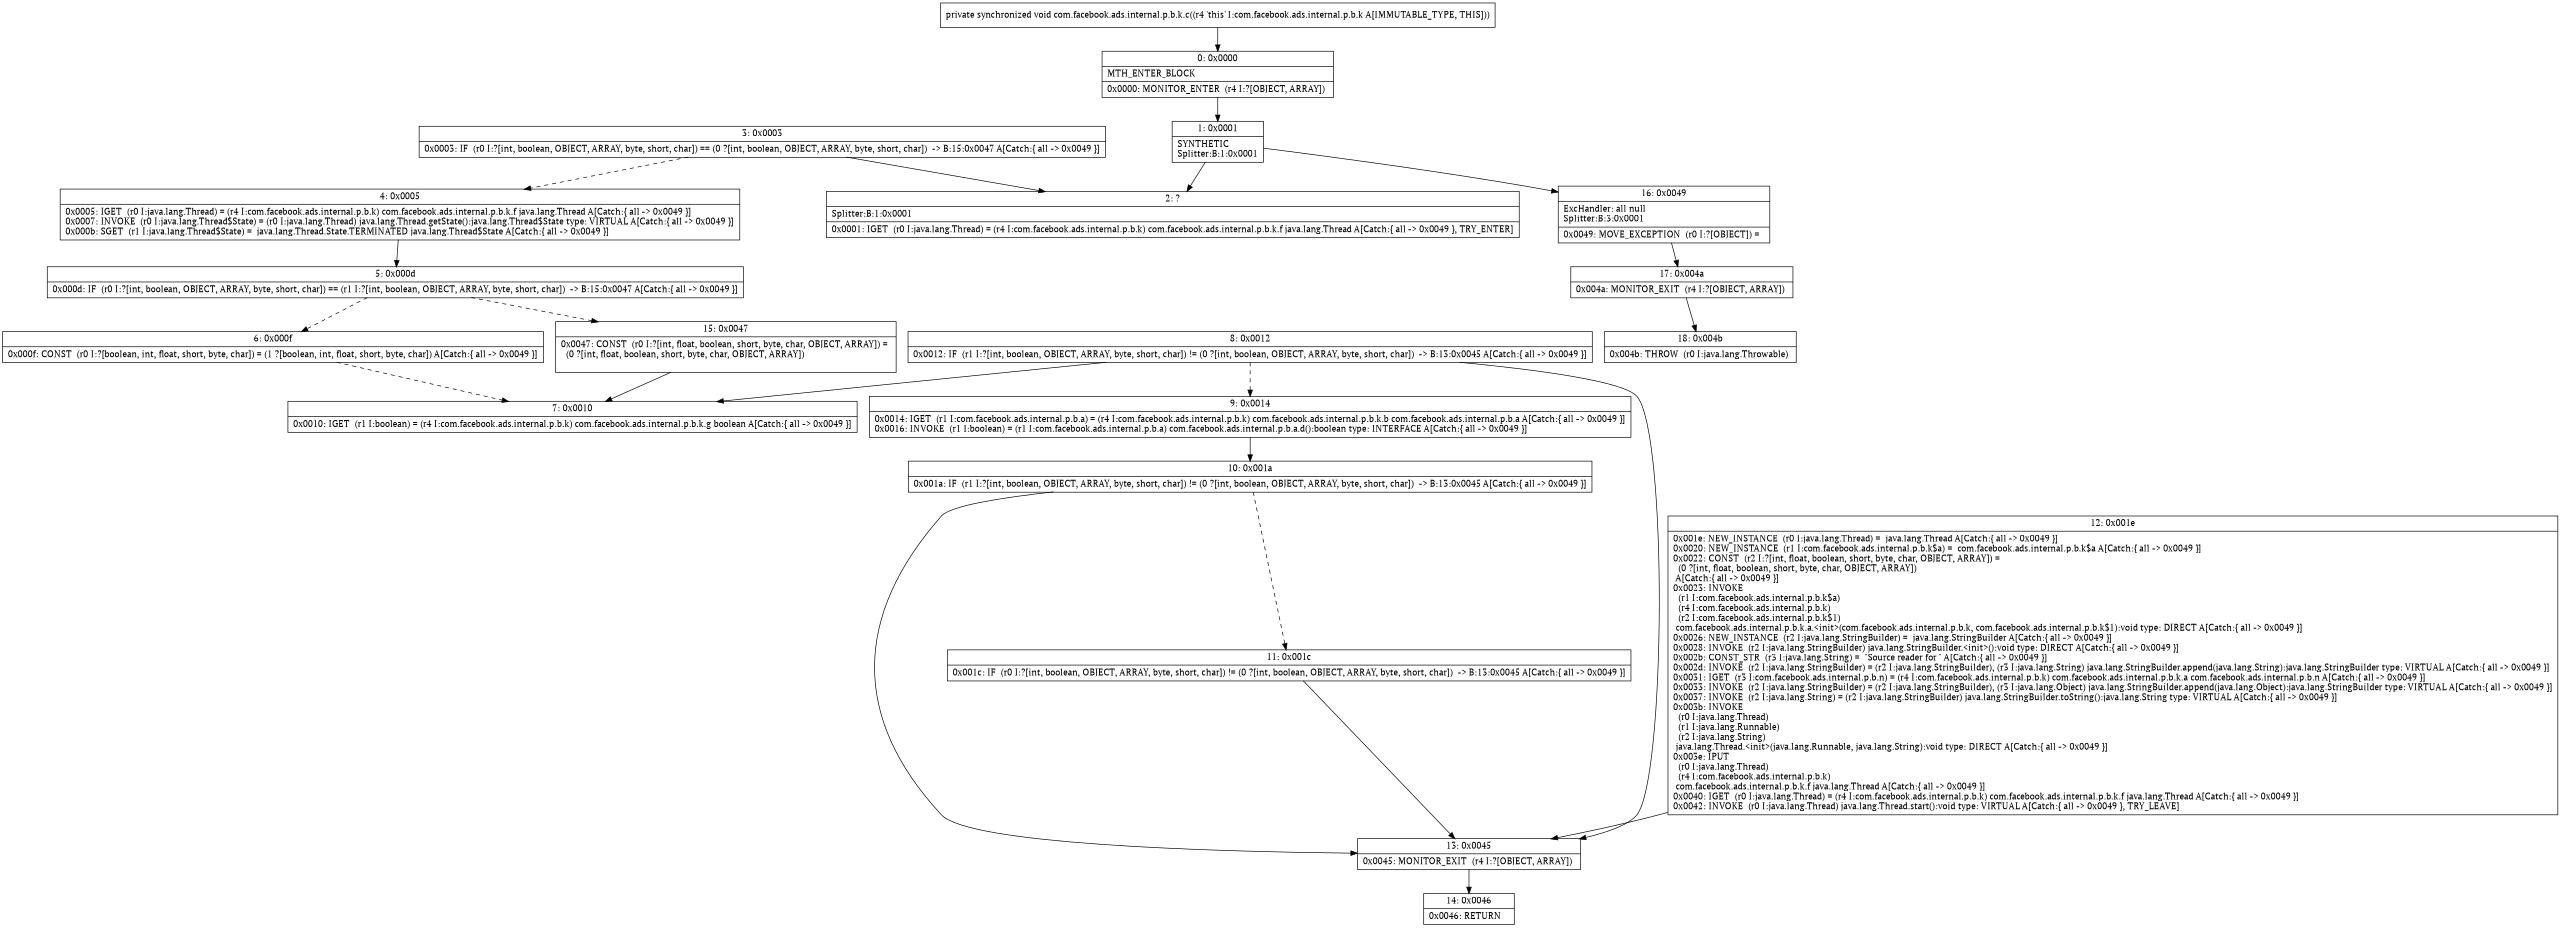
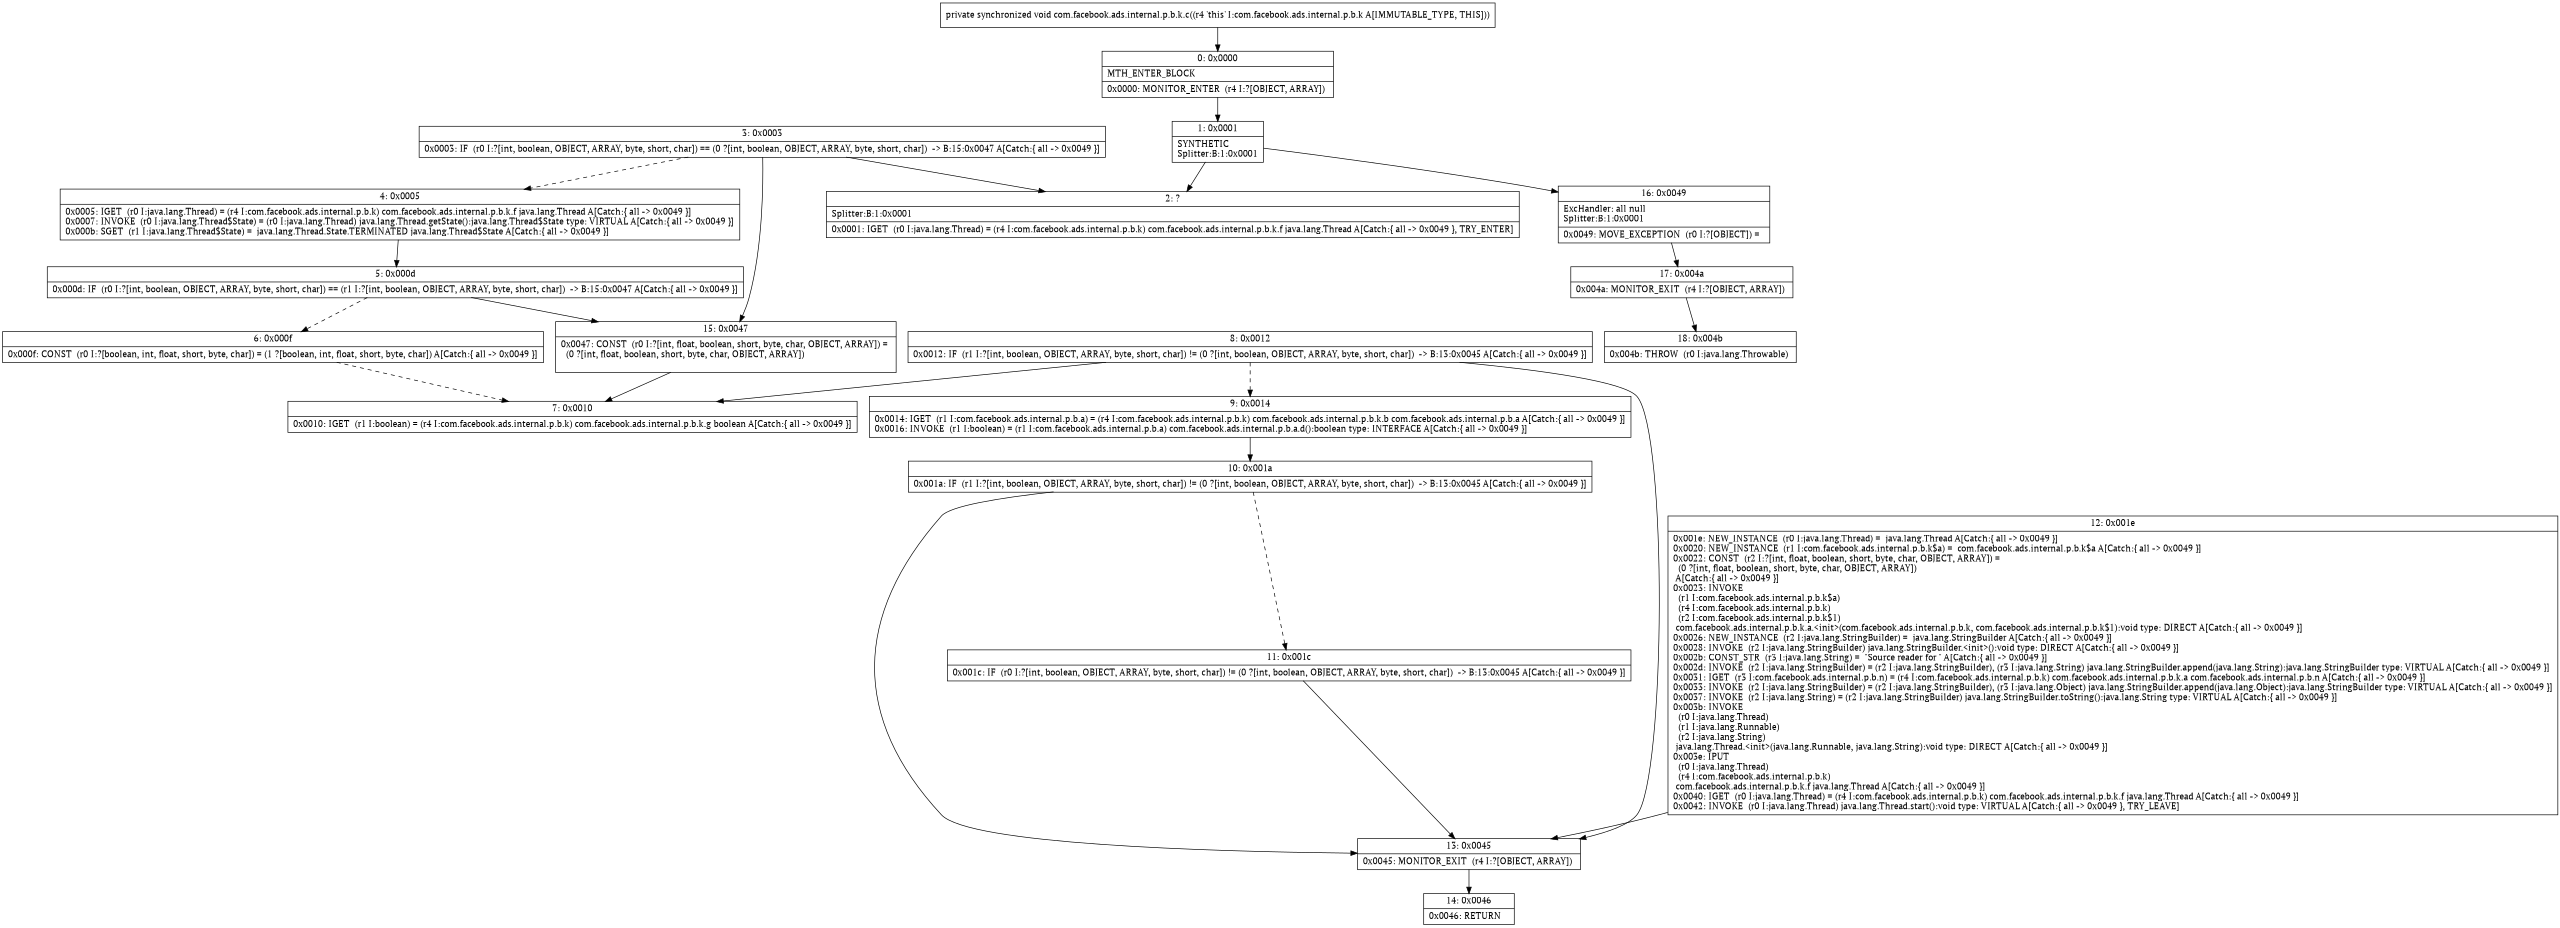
(1604, 219) -> (1604, 219)
none -> (760, 237)
(531, 309) -> (531, 309)
